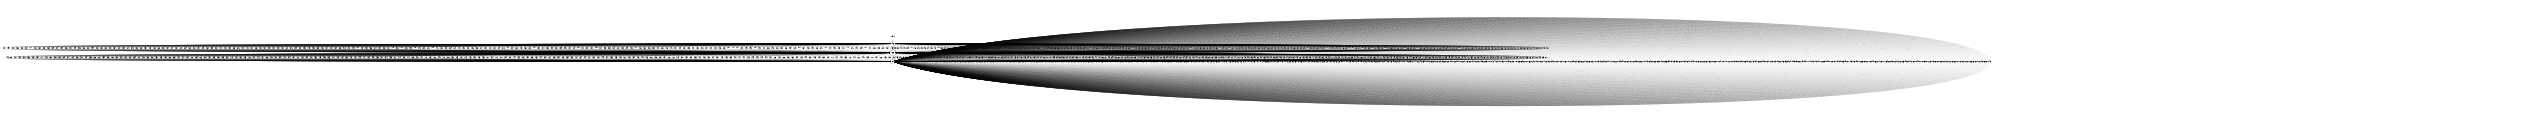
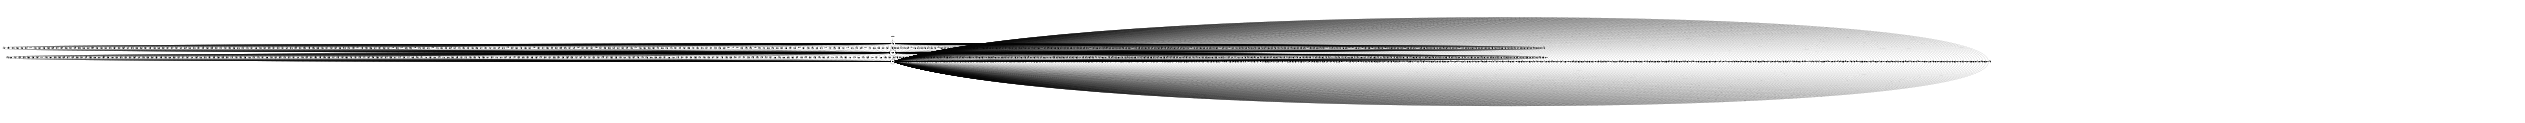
(893, 37) -> (893, 37)
(1546, 48) -> none
